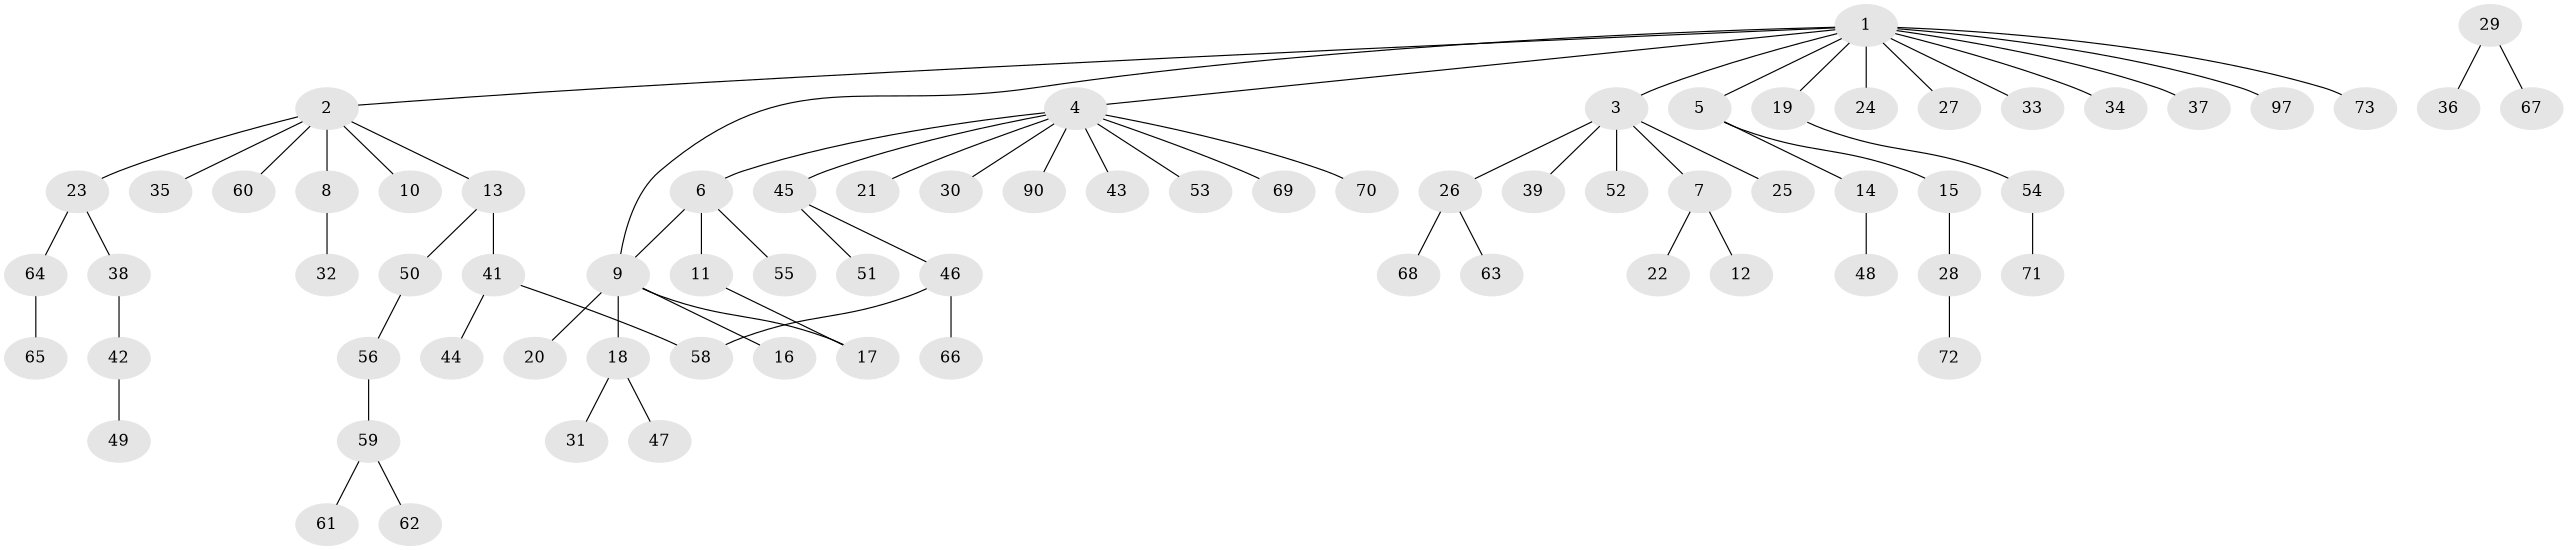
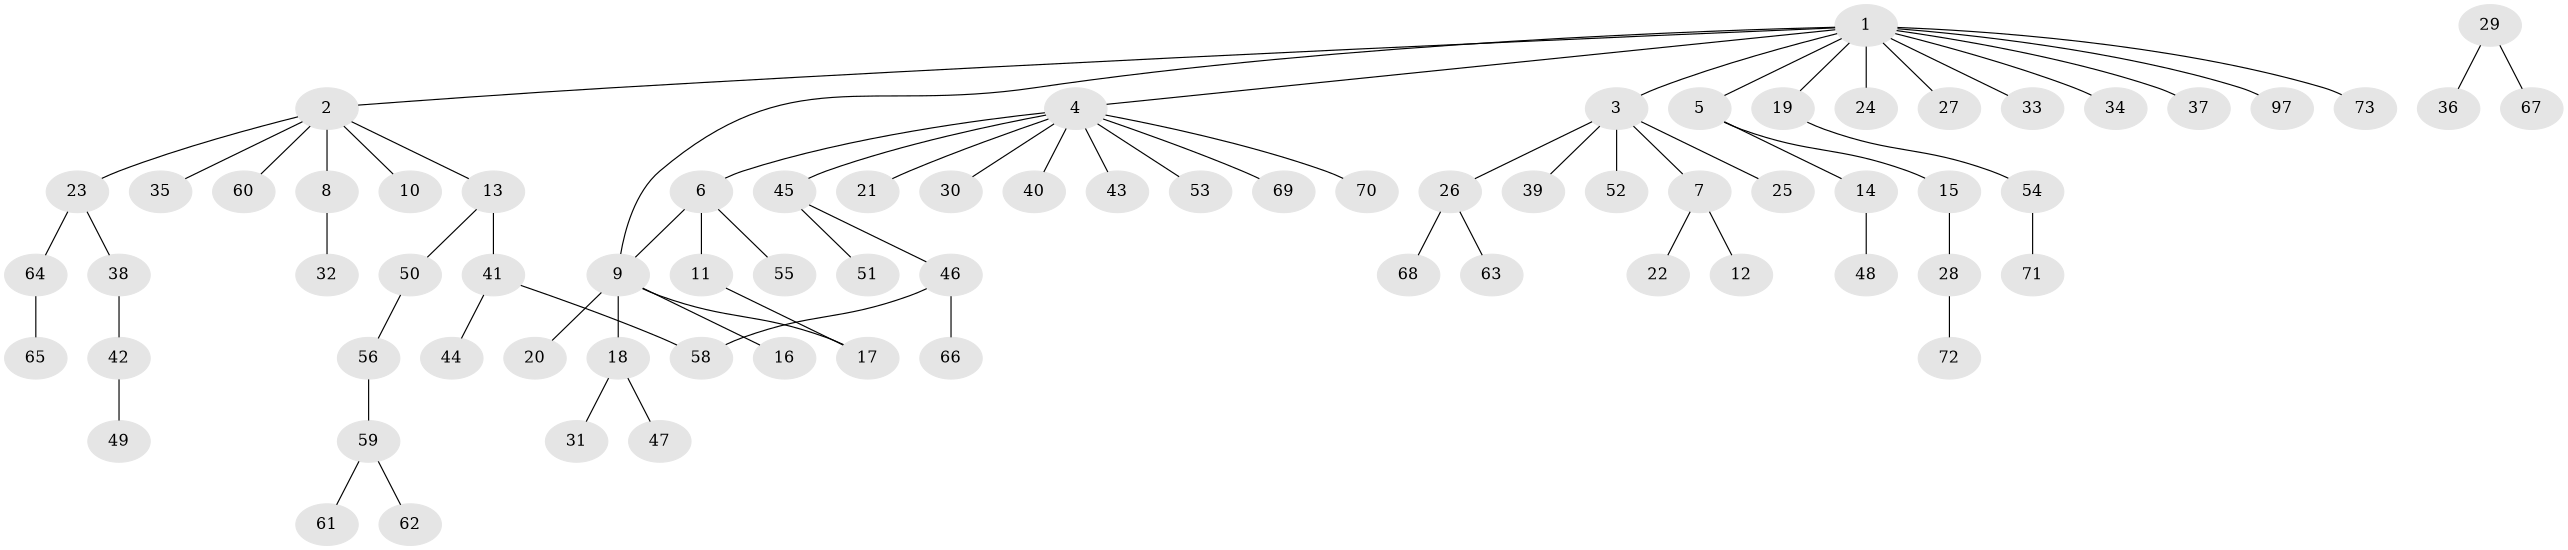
(1034, 192) -> (1034, 192)
